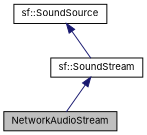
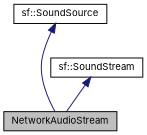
(81, 45) -> (42, 72)
